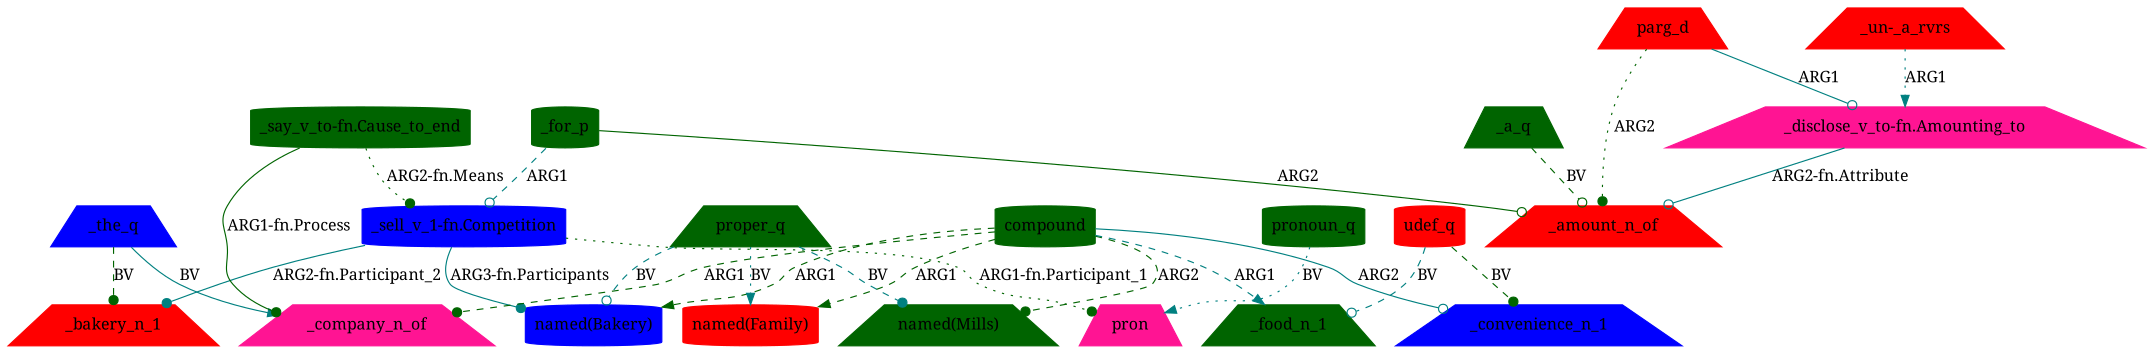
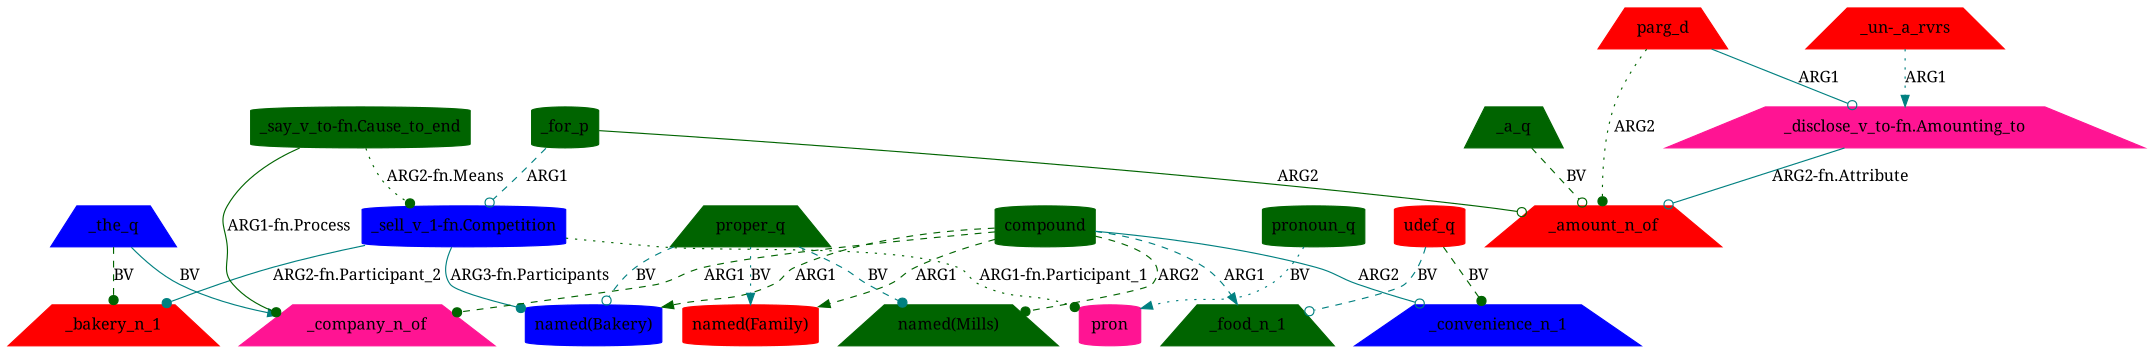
(1130, 325) -> (1110, 325)
